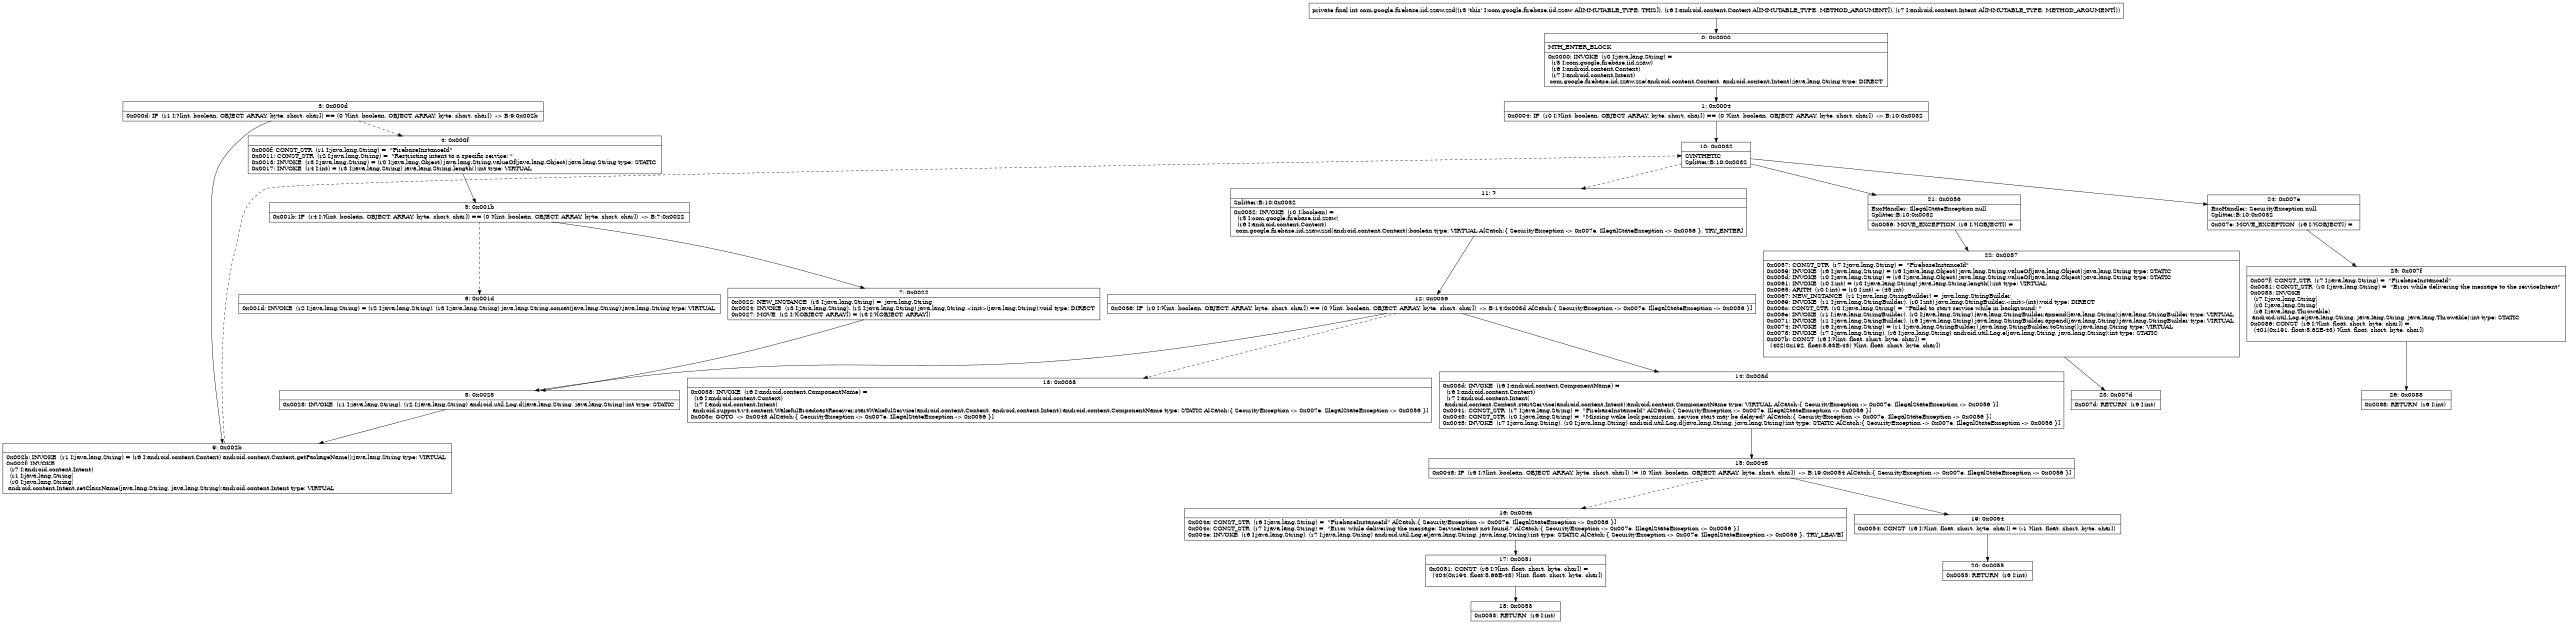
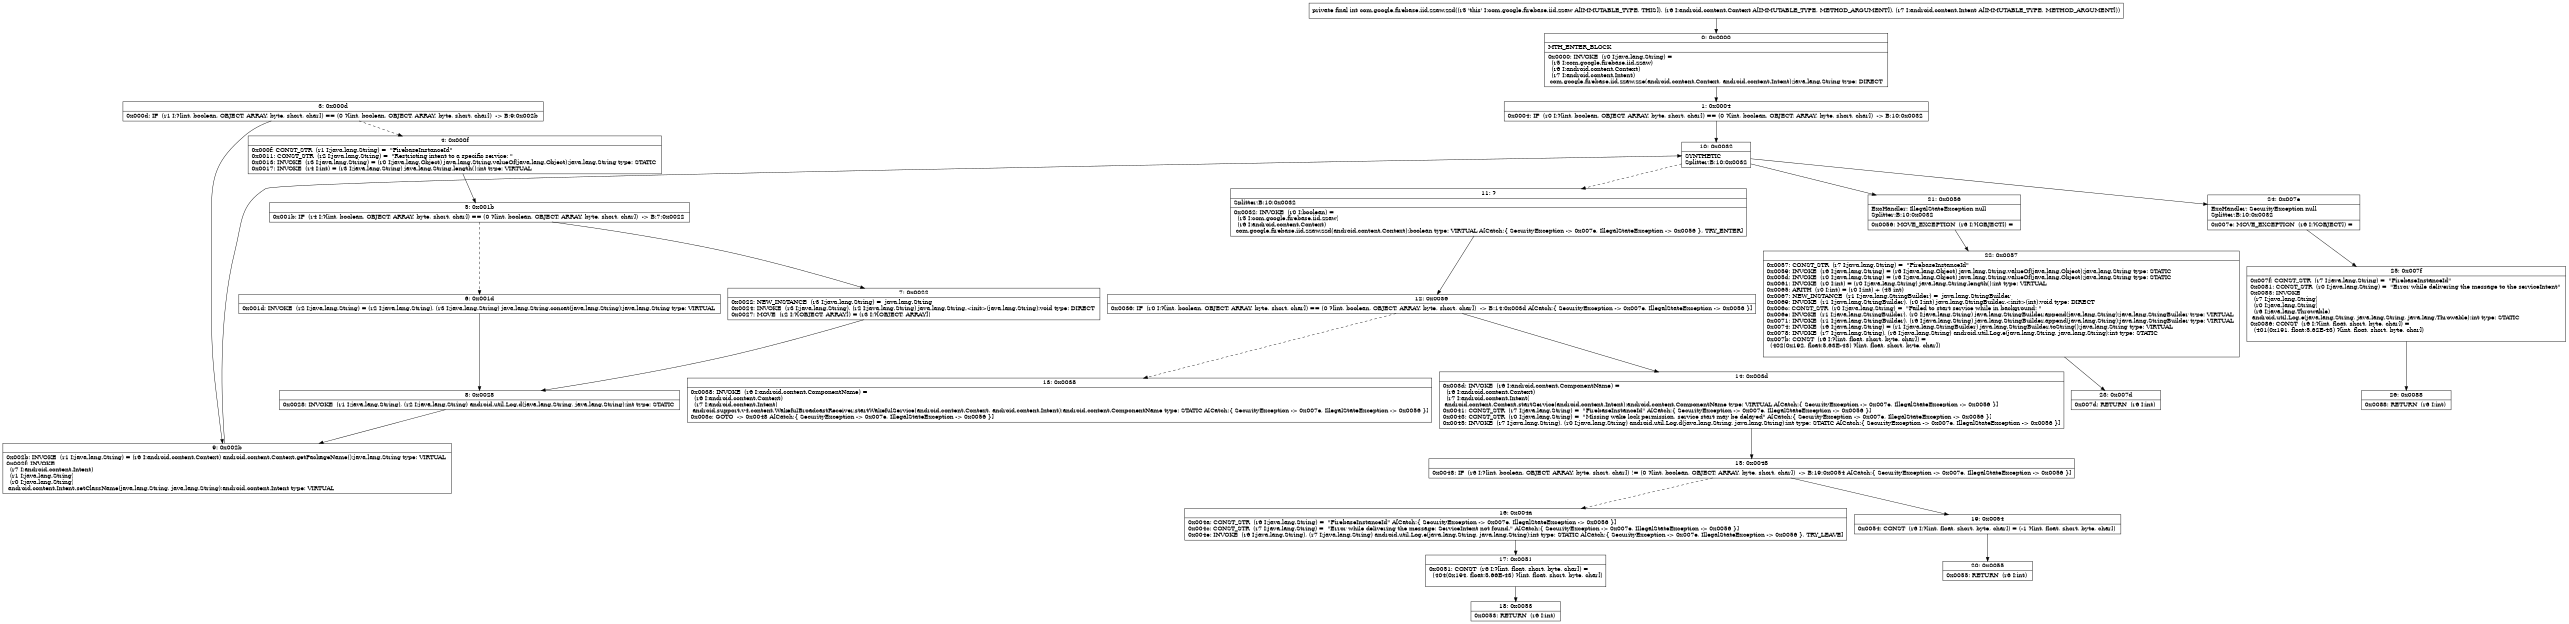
(839, 171) -> (839, 171)
(964, 365) -> (480, 350)
